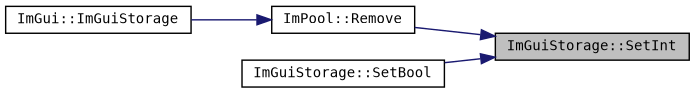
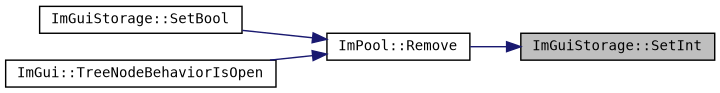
(98, 20) -> (141, 74)
(463, 61) -> (277, 34)
